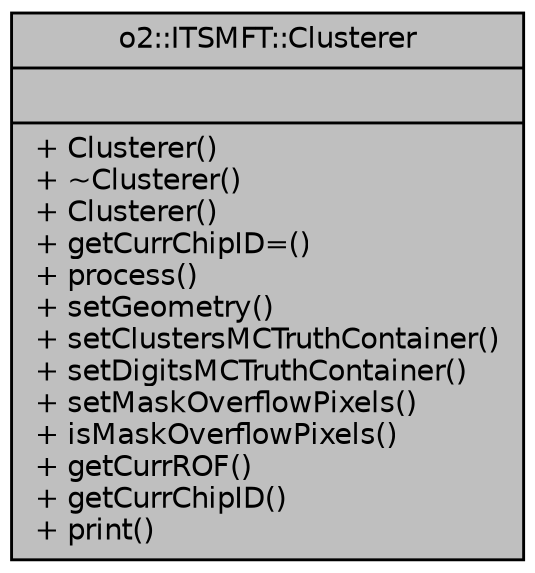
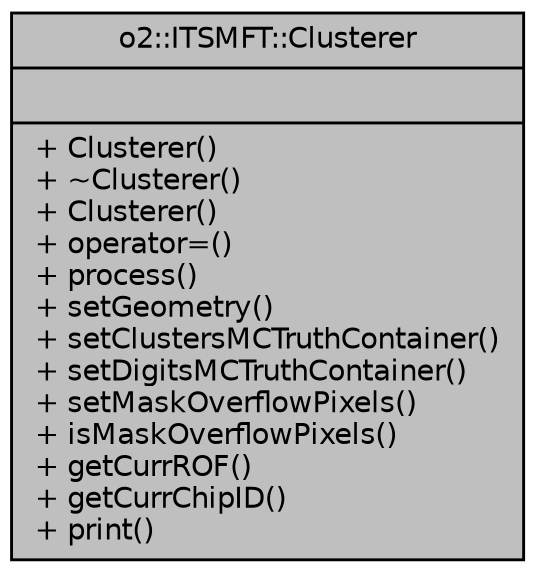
(174, 244) -> (135, 244)
